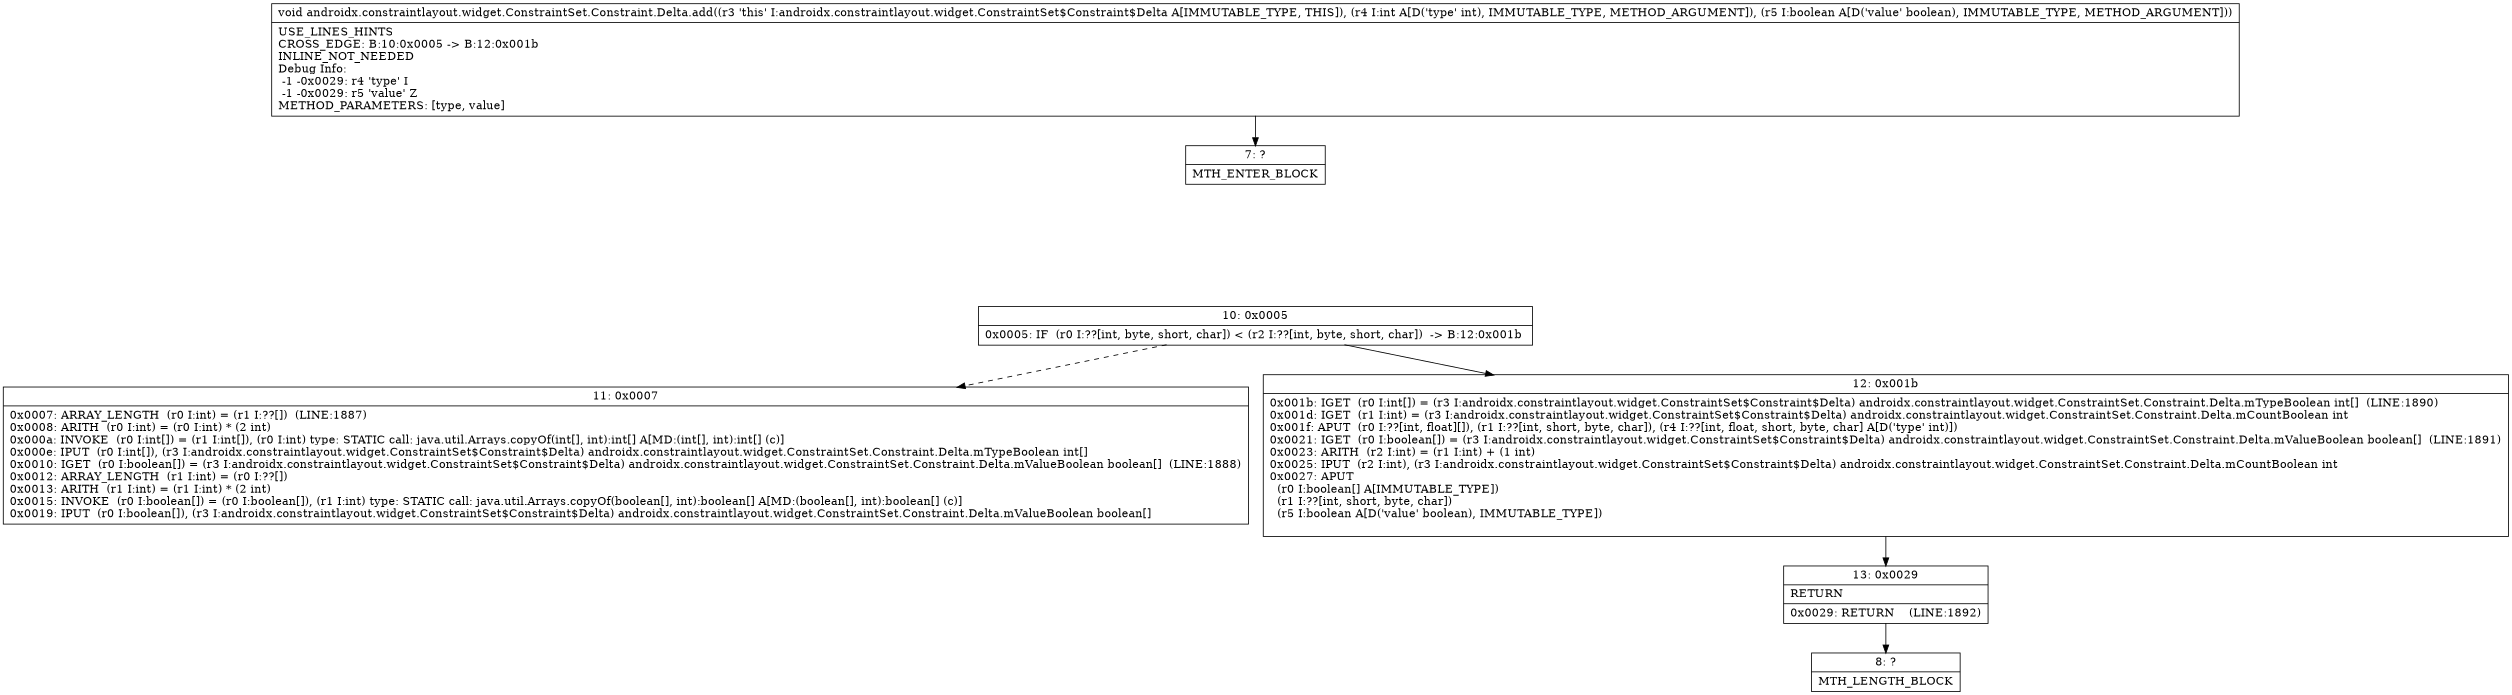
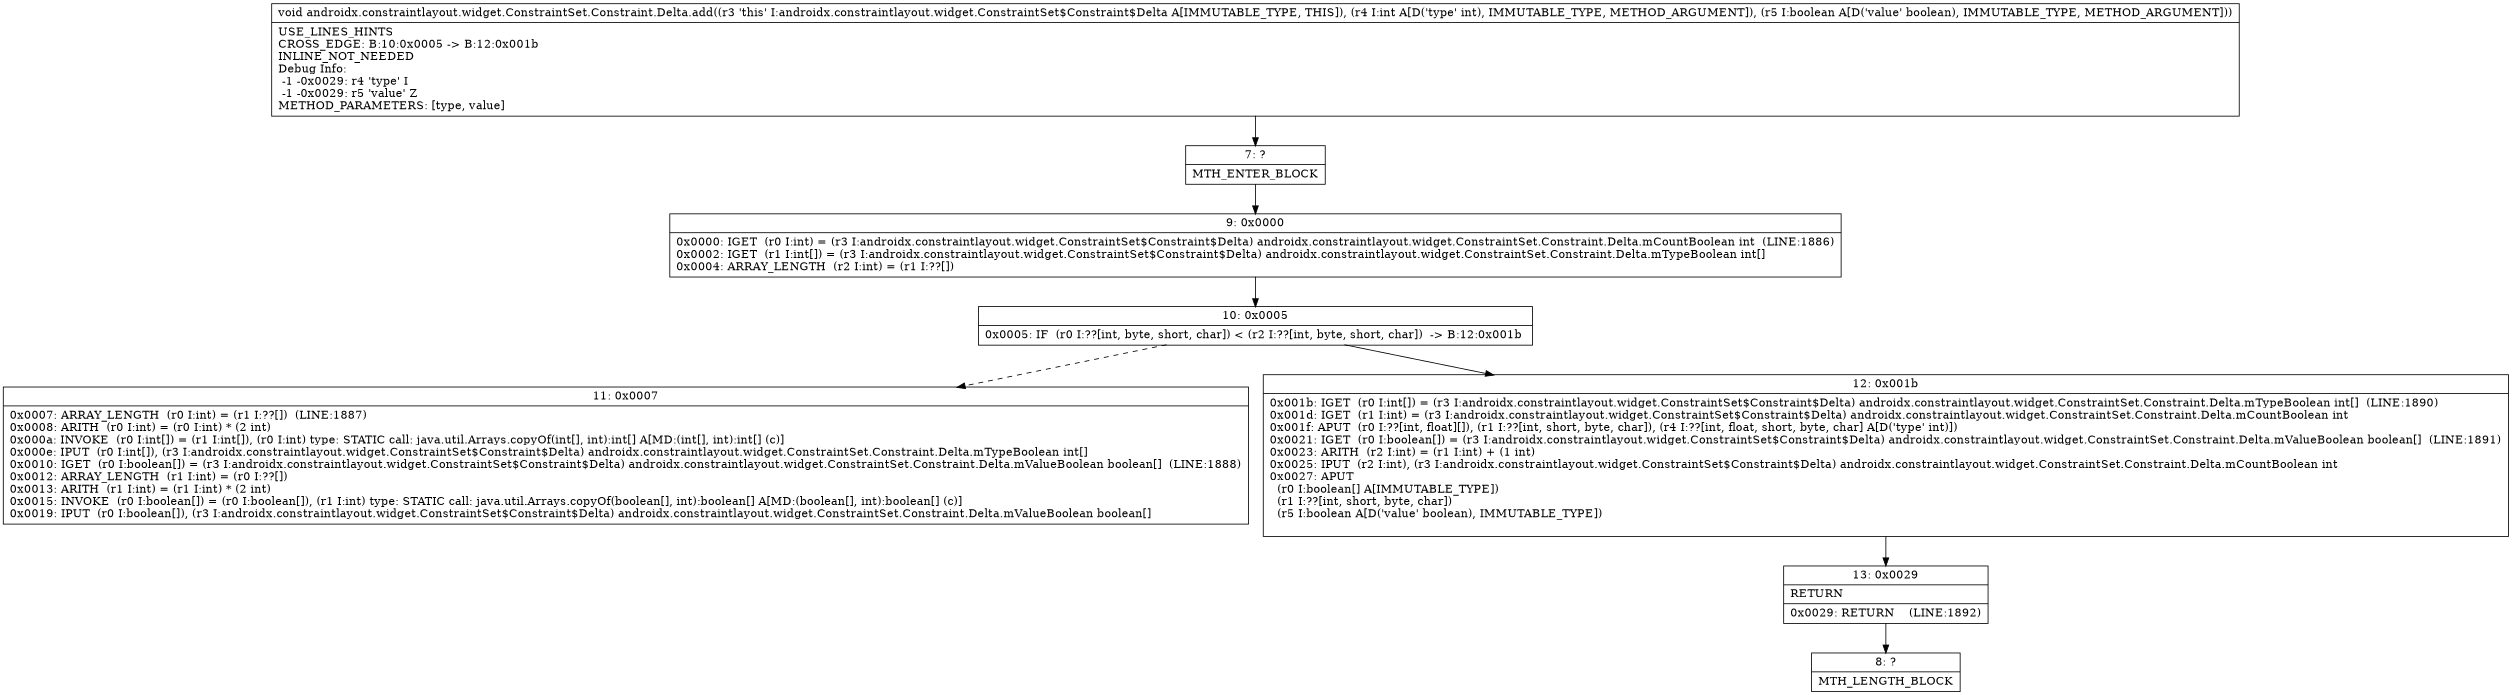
none -> (1255, 245)
